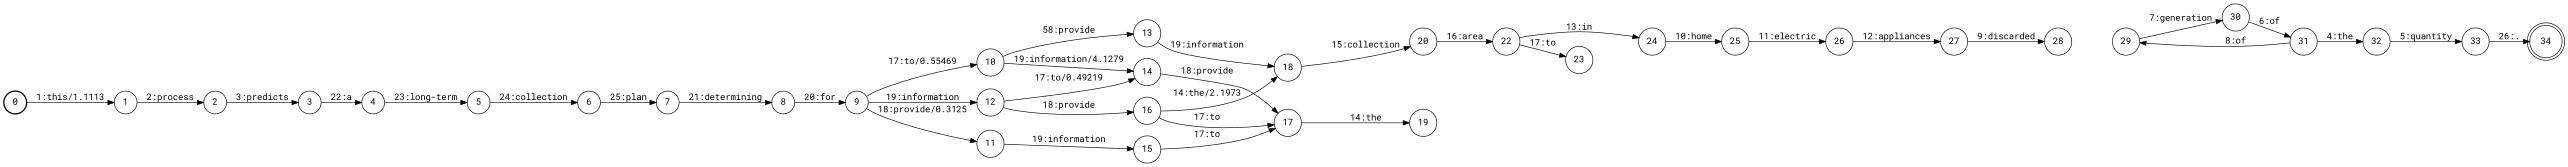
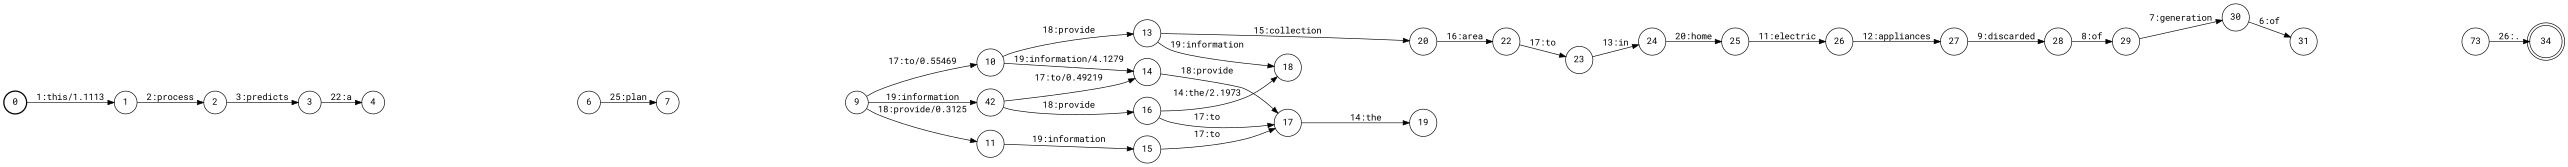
(1069, 30) -> (1069, 30)
(1576, 32) -> (1613, 52)
(1694, 37) -> (1694, 37)
(2377, 42) -> none
(2476, 42) -> (2476, 42)
(2218, 46) -> (2089, 42)
(1353, 59) -> (1282, 36)
(479, 103) -> none
(783, 103) -> none
(990, 103) -> (990, 103)
